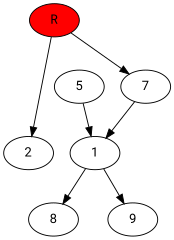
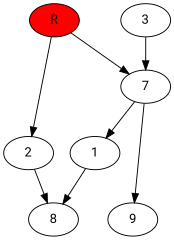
none -> (146, 20)
(79, 87) -> none
none -> (39, 182)
(112, 182) -> (140, 148)
